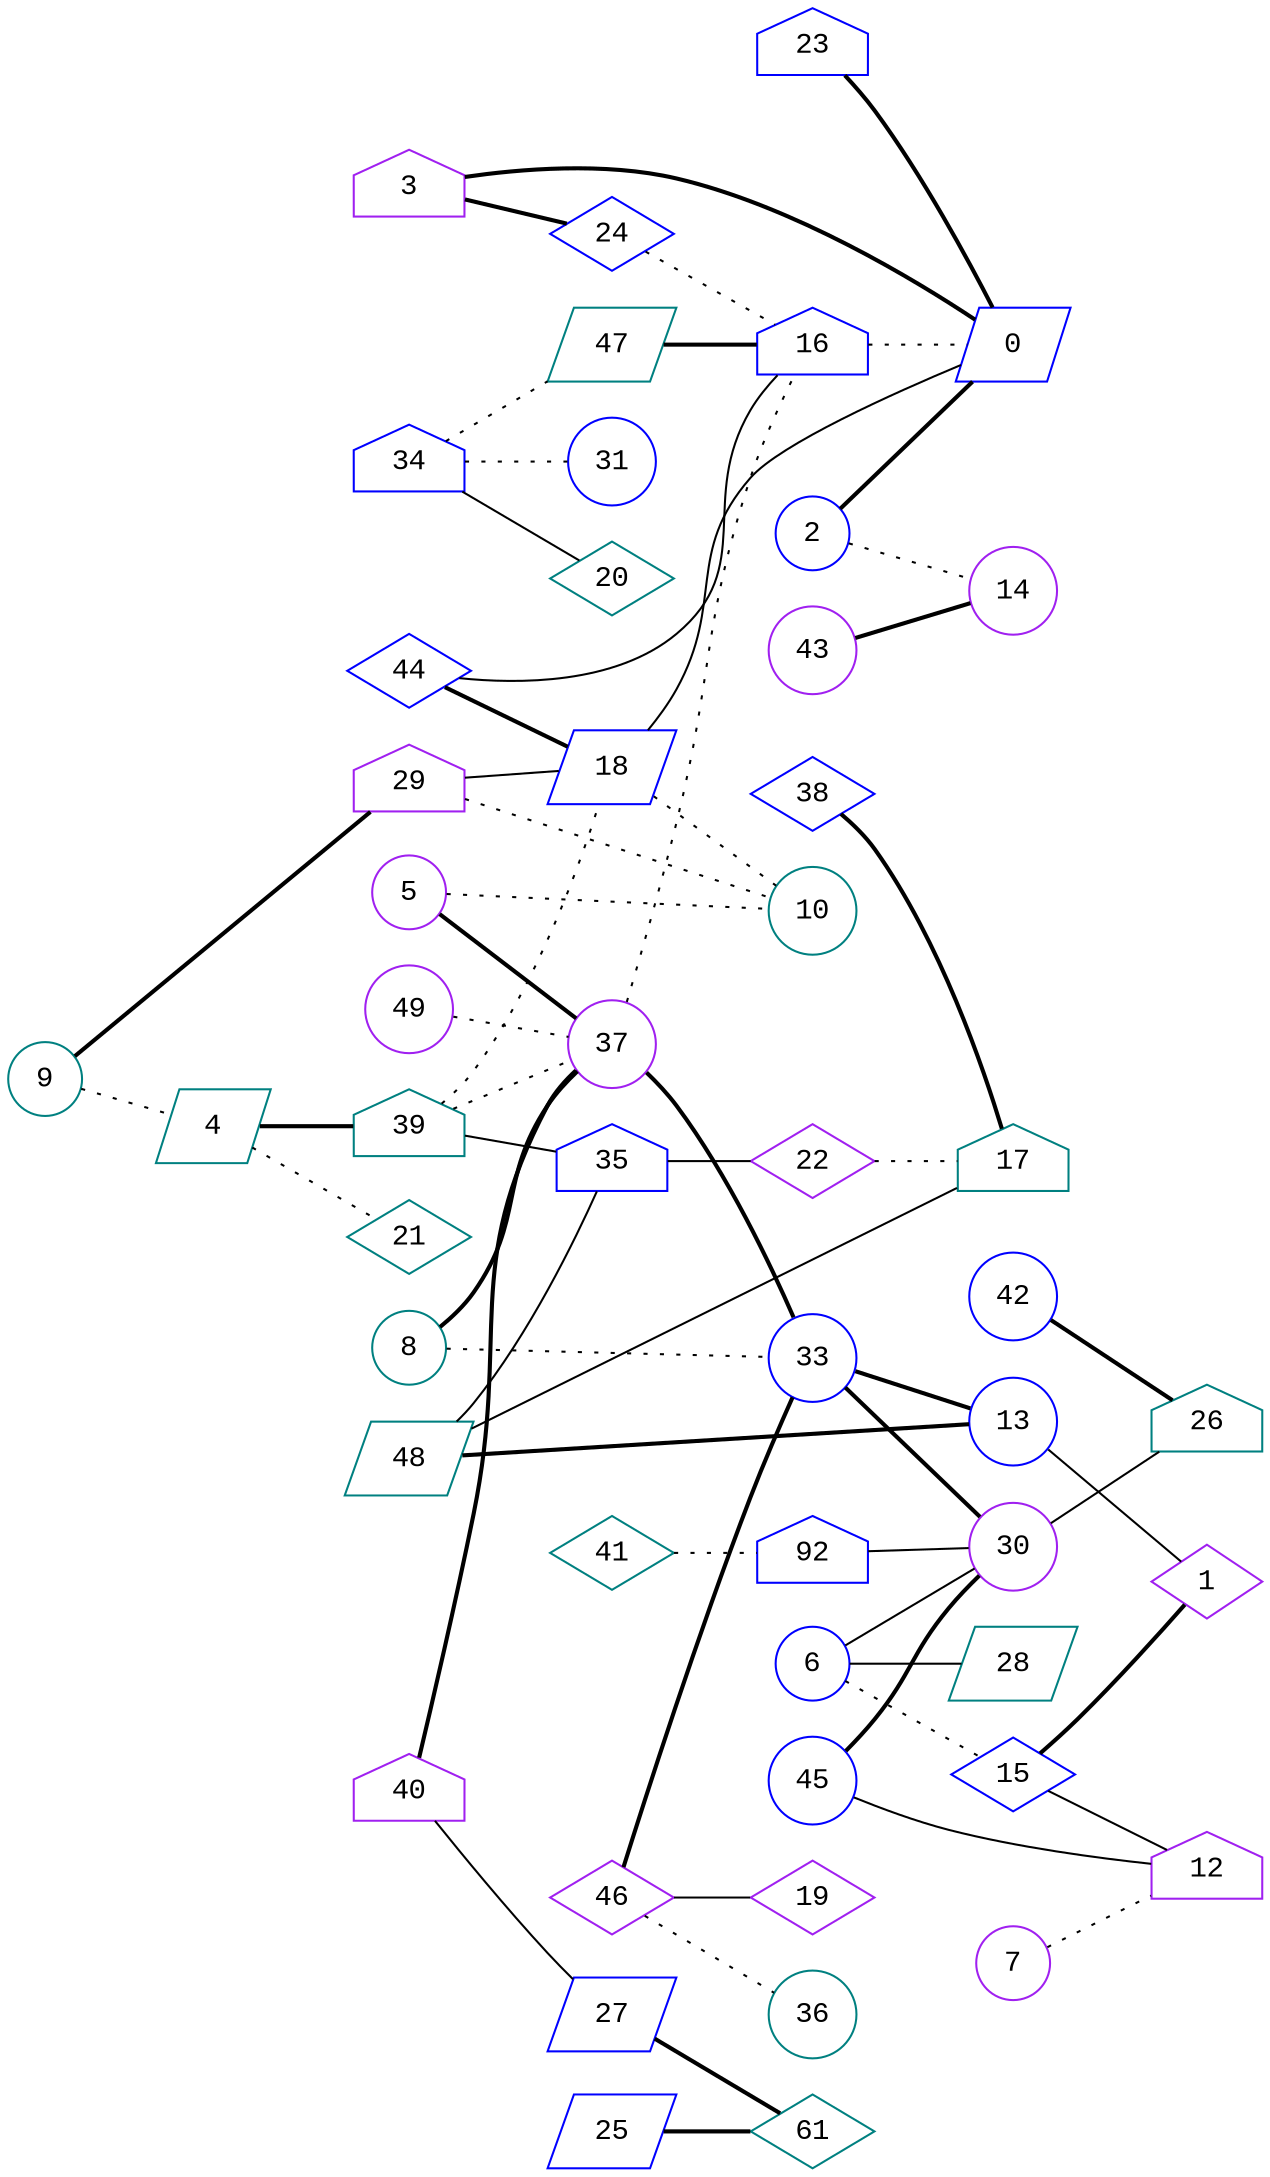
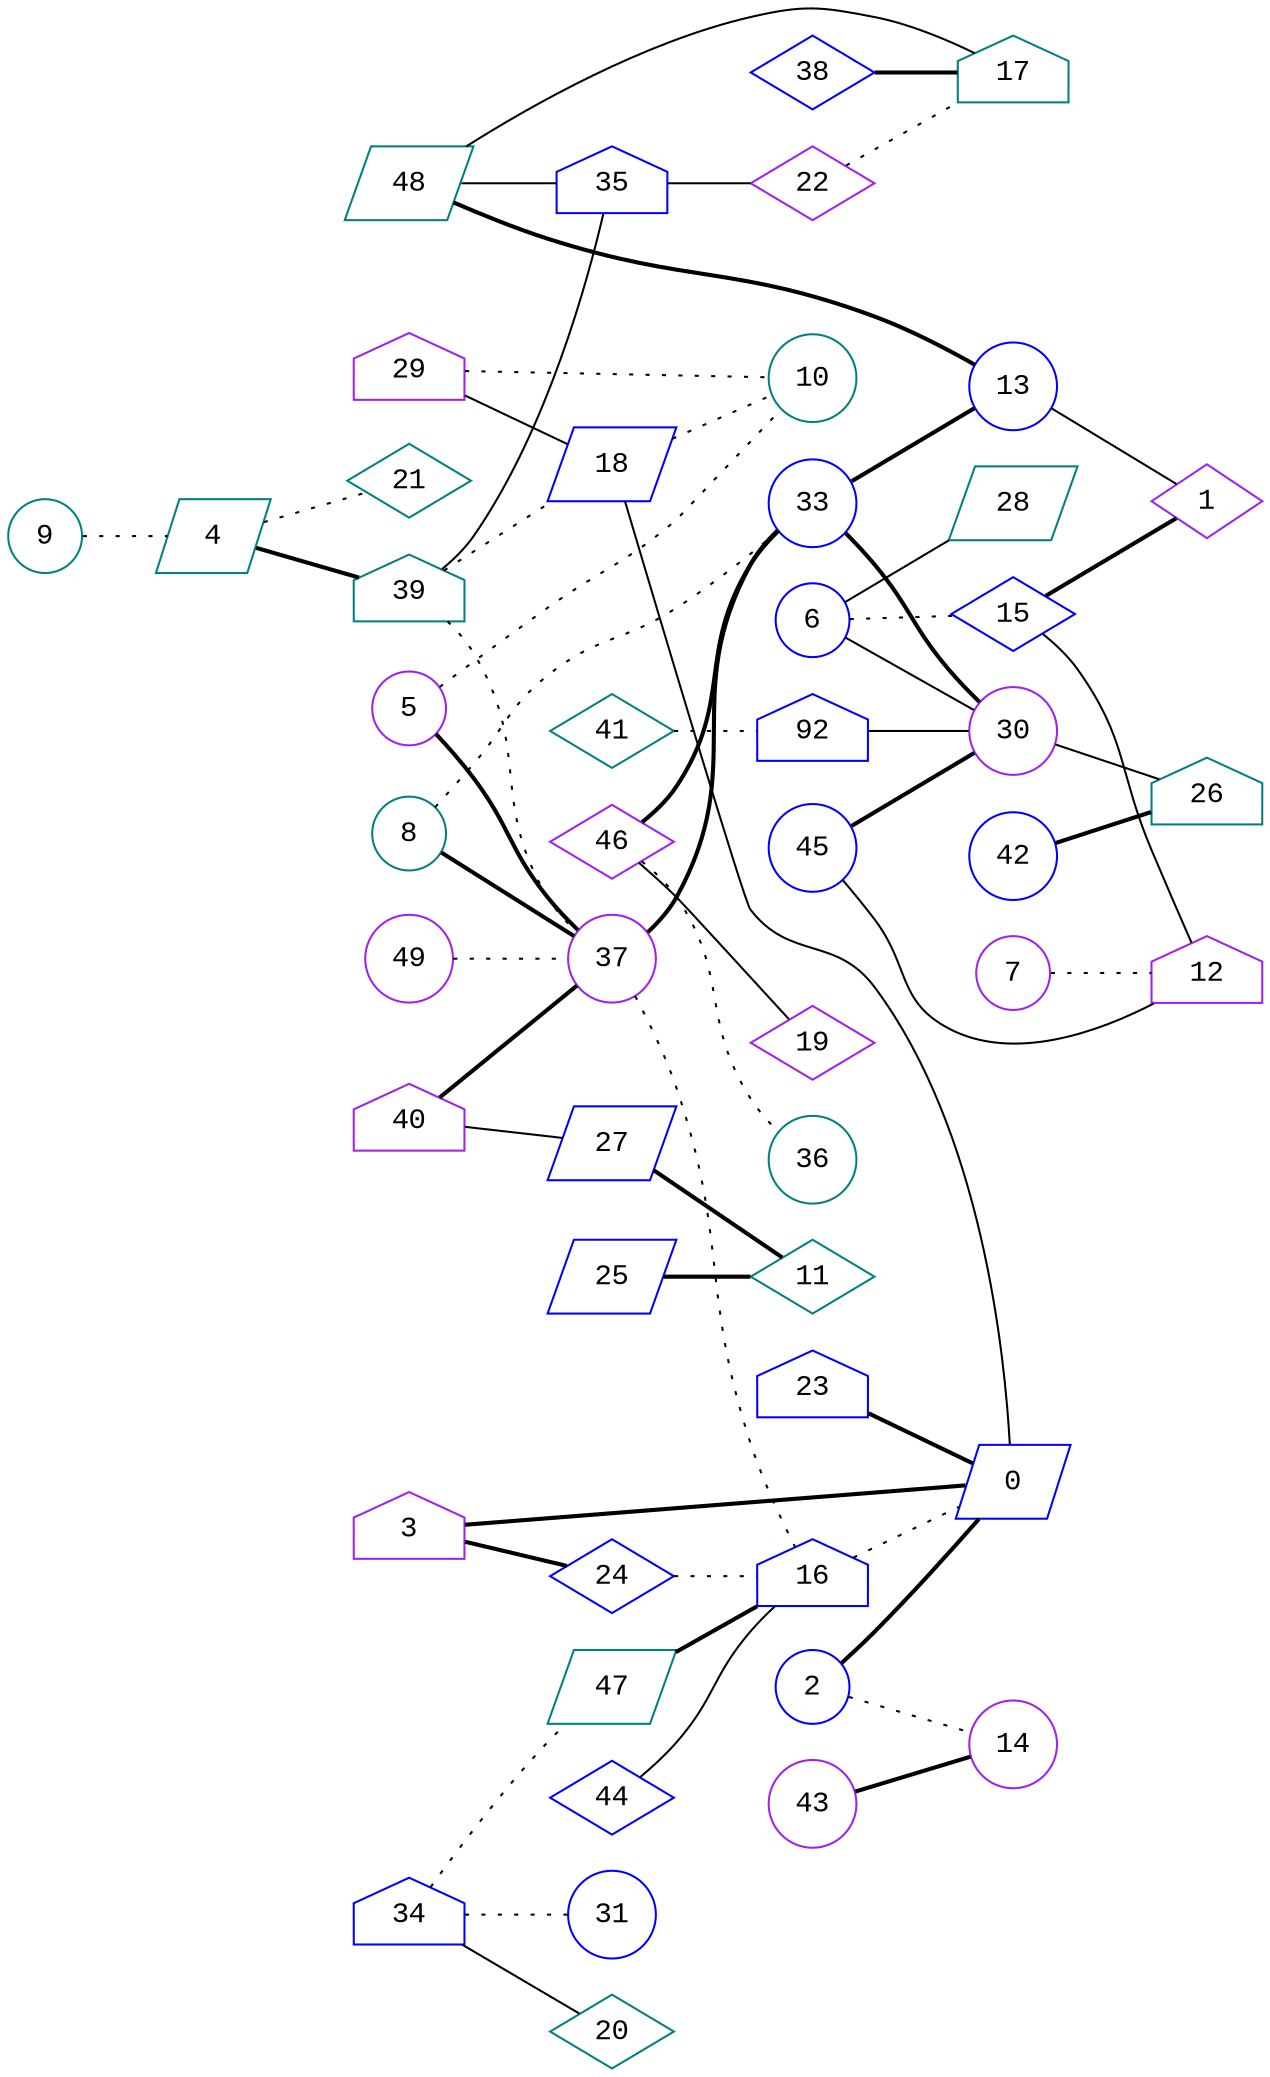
(506, 717) -> none
(223, 934) -> none
(813, 2131) -> (813, 1277)
